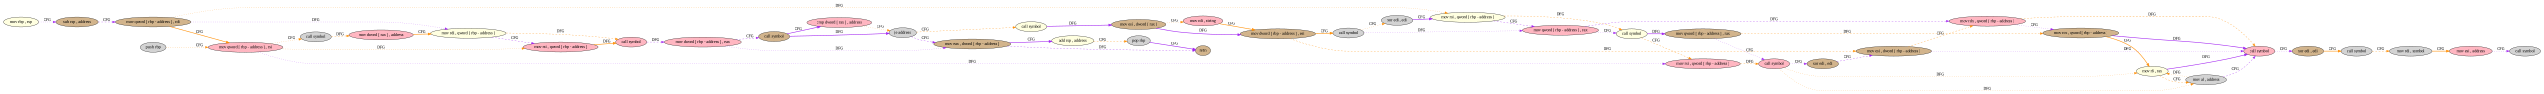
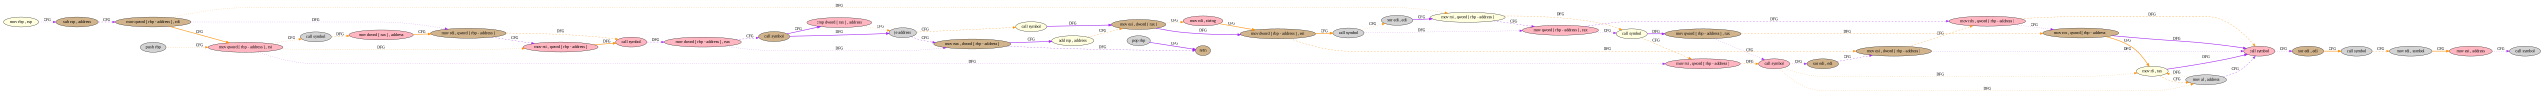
(468, 33) -> (468, 33)
(1109, 42) -> (1104, 33)
